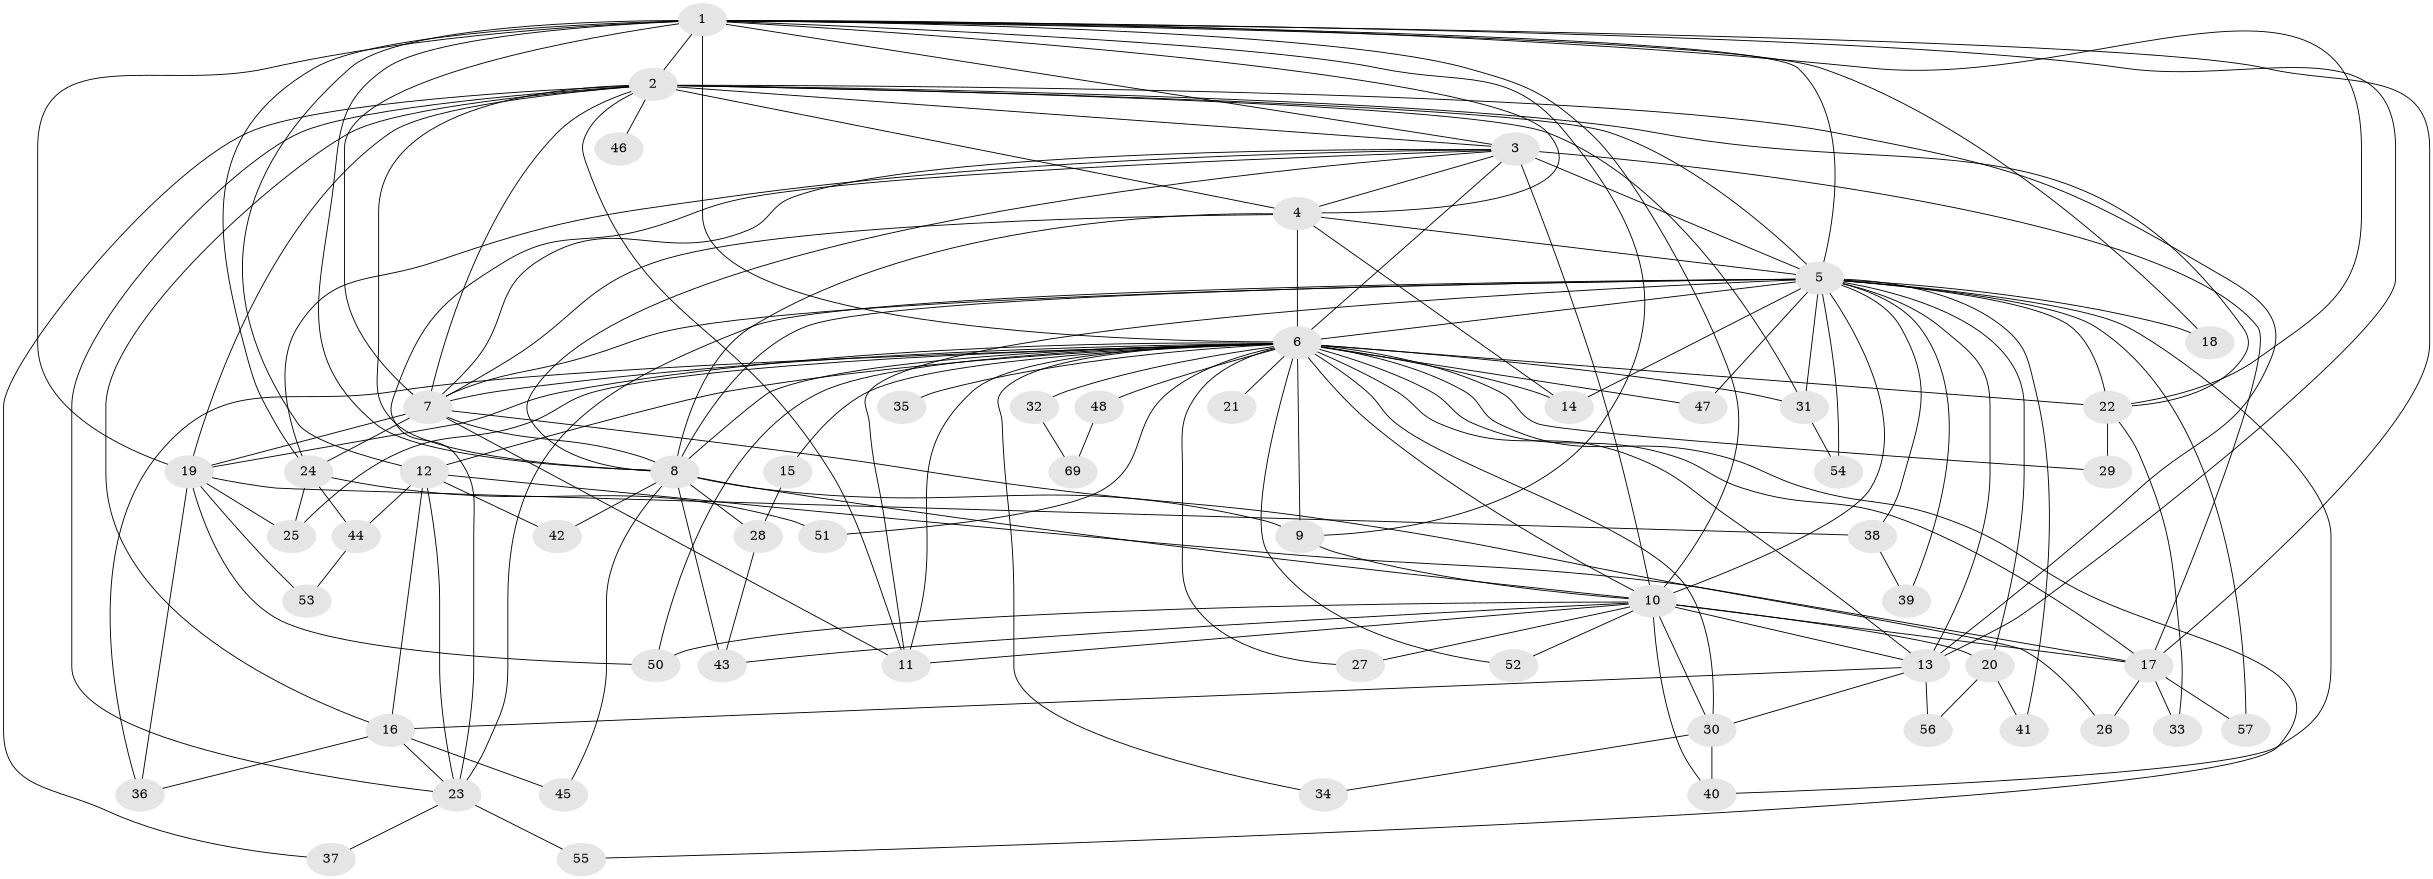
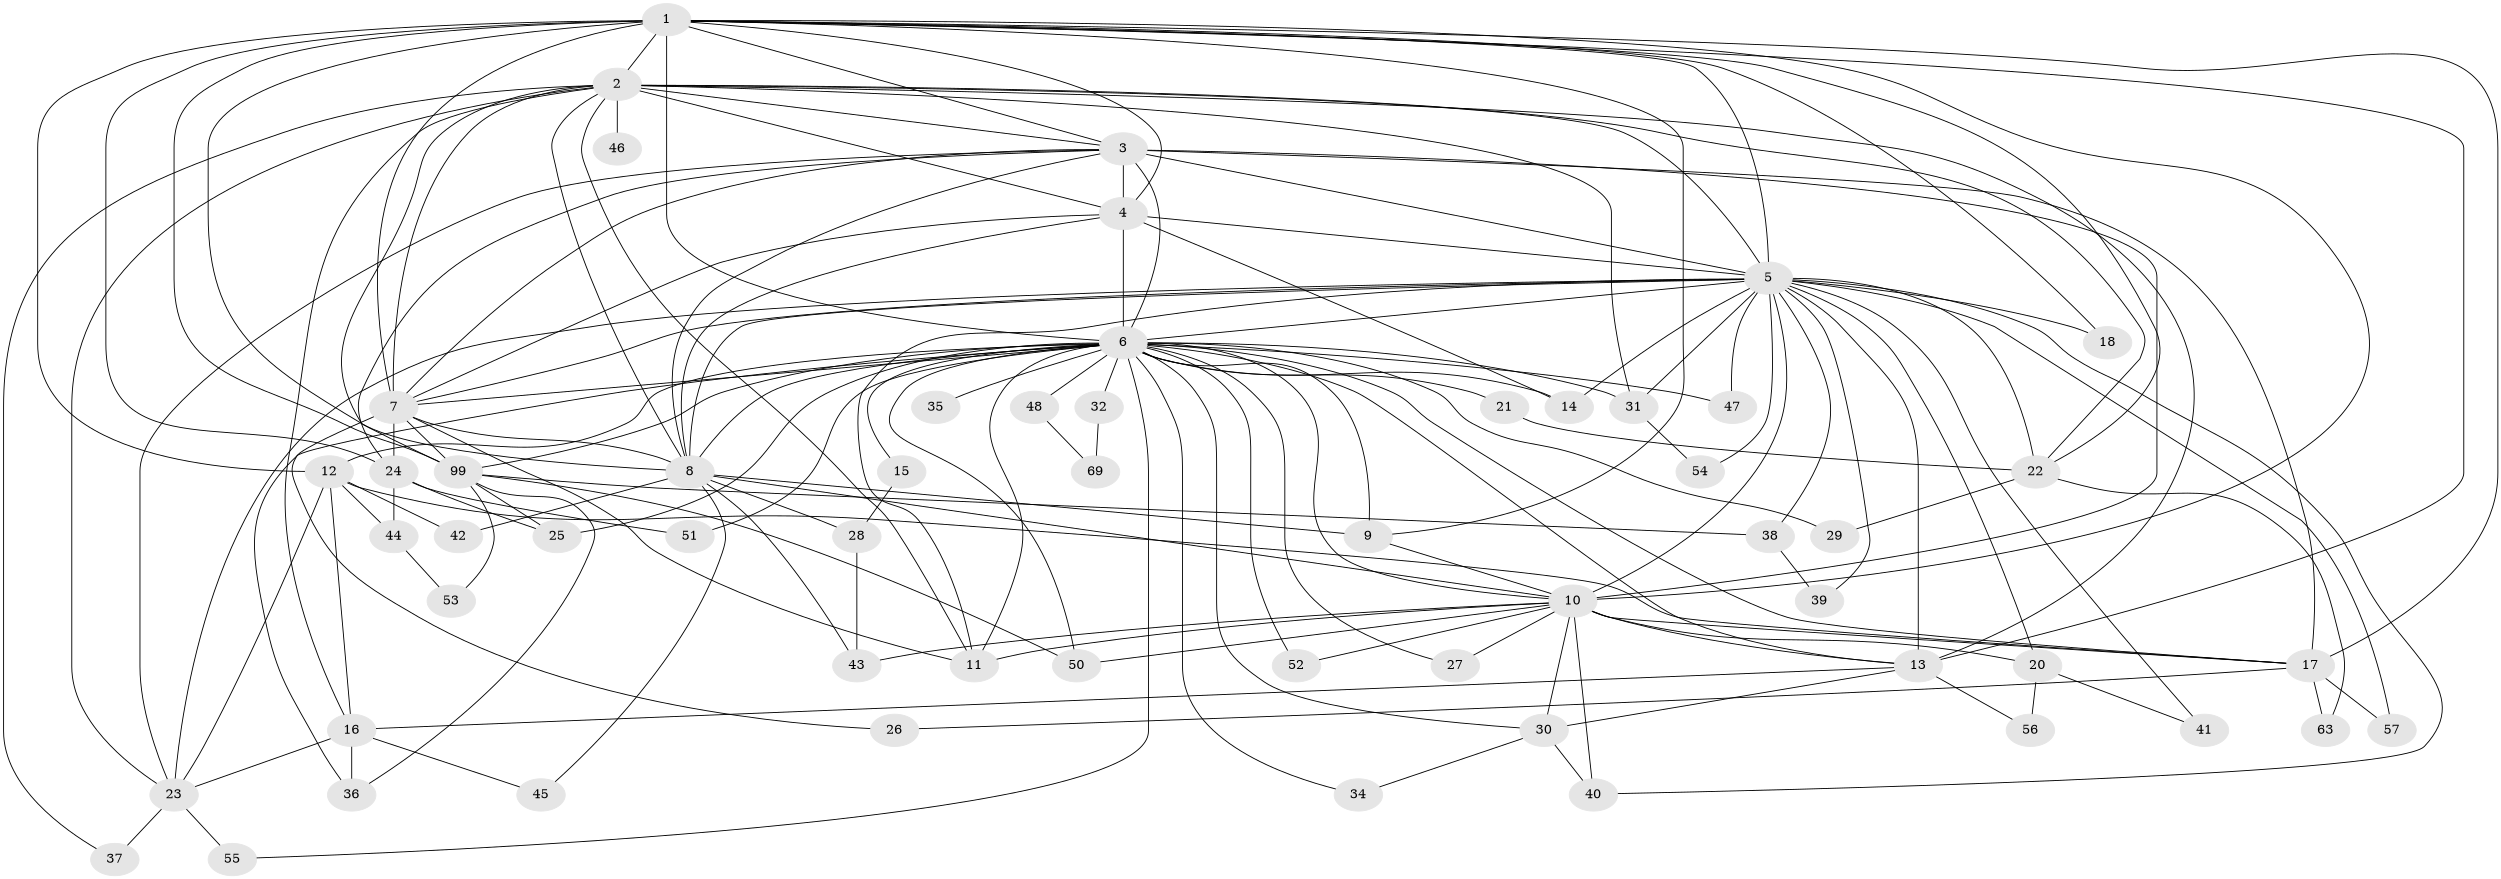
(1703, 375) -> (1754, 452)
(189, 472) -> (458, 472)
(2178, 730) -> (2326, 730)
